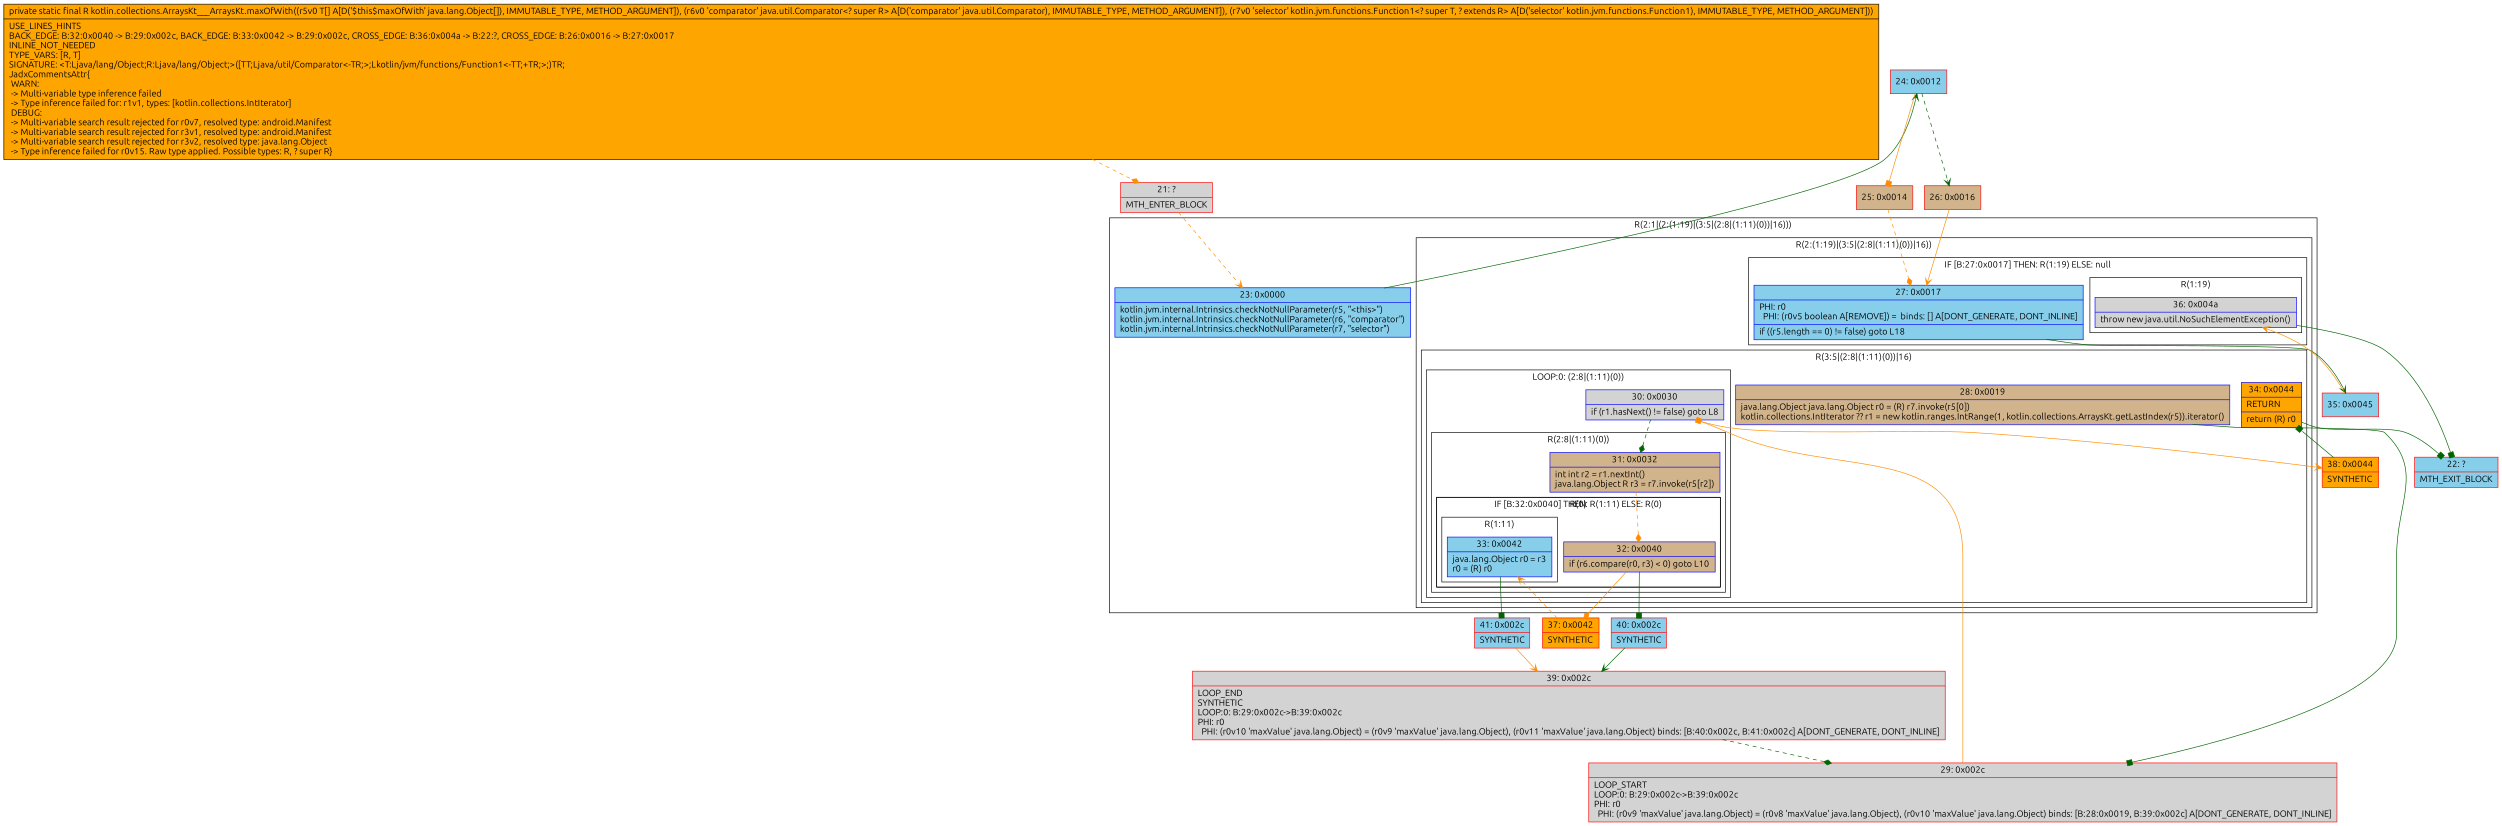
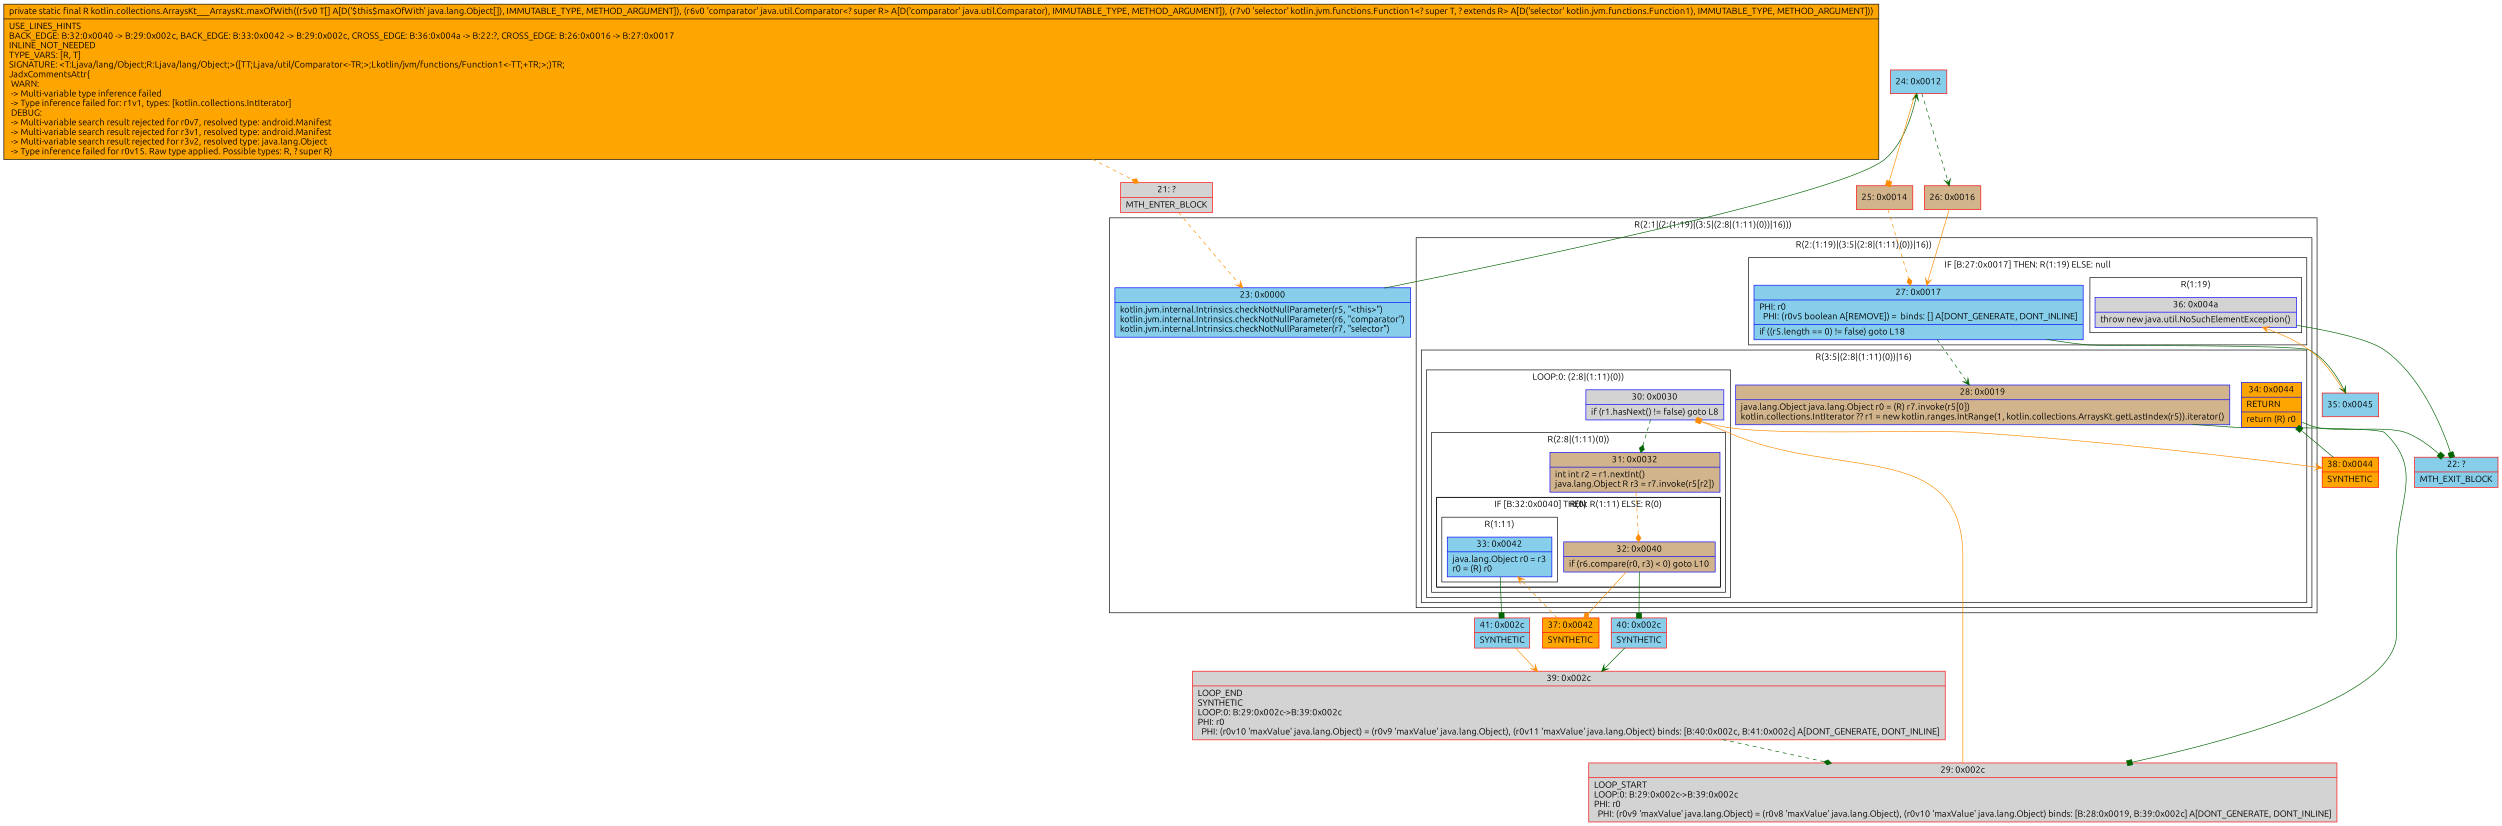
none -> (1951, 360)
